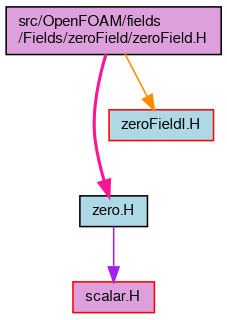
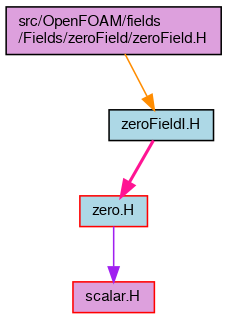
(94, 118) -> (141, 162)
(161, 125) -> (161, 125)
(114, 211) -> (114, 211)
